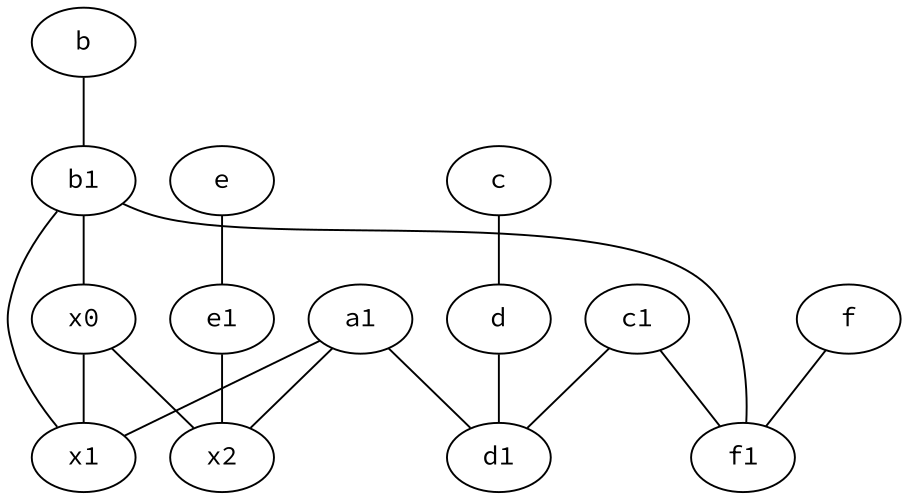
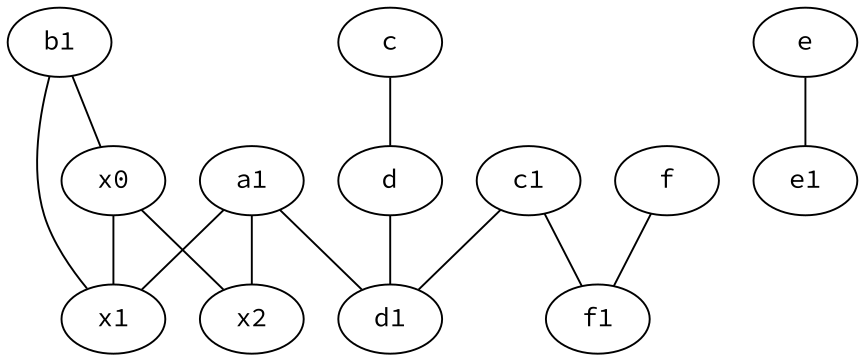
(84, 42) -> none
(473, 233) -> none
(222, 375) -> none
